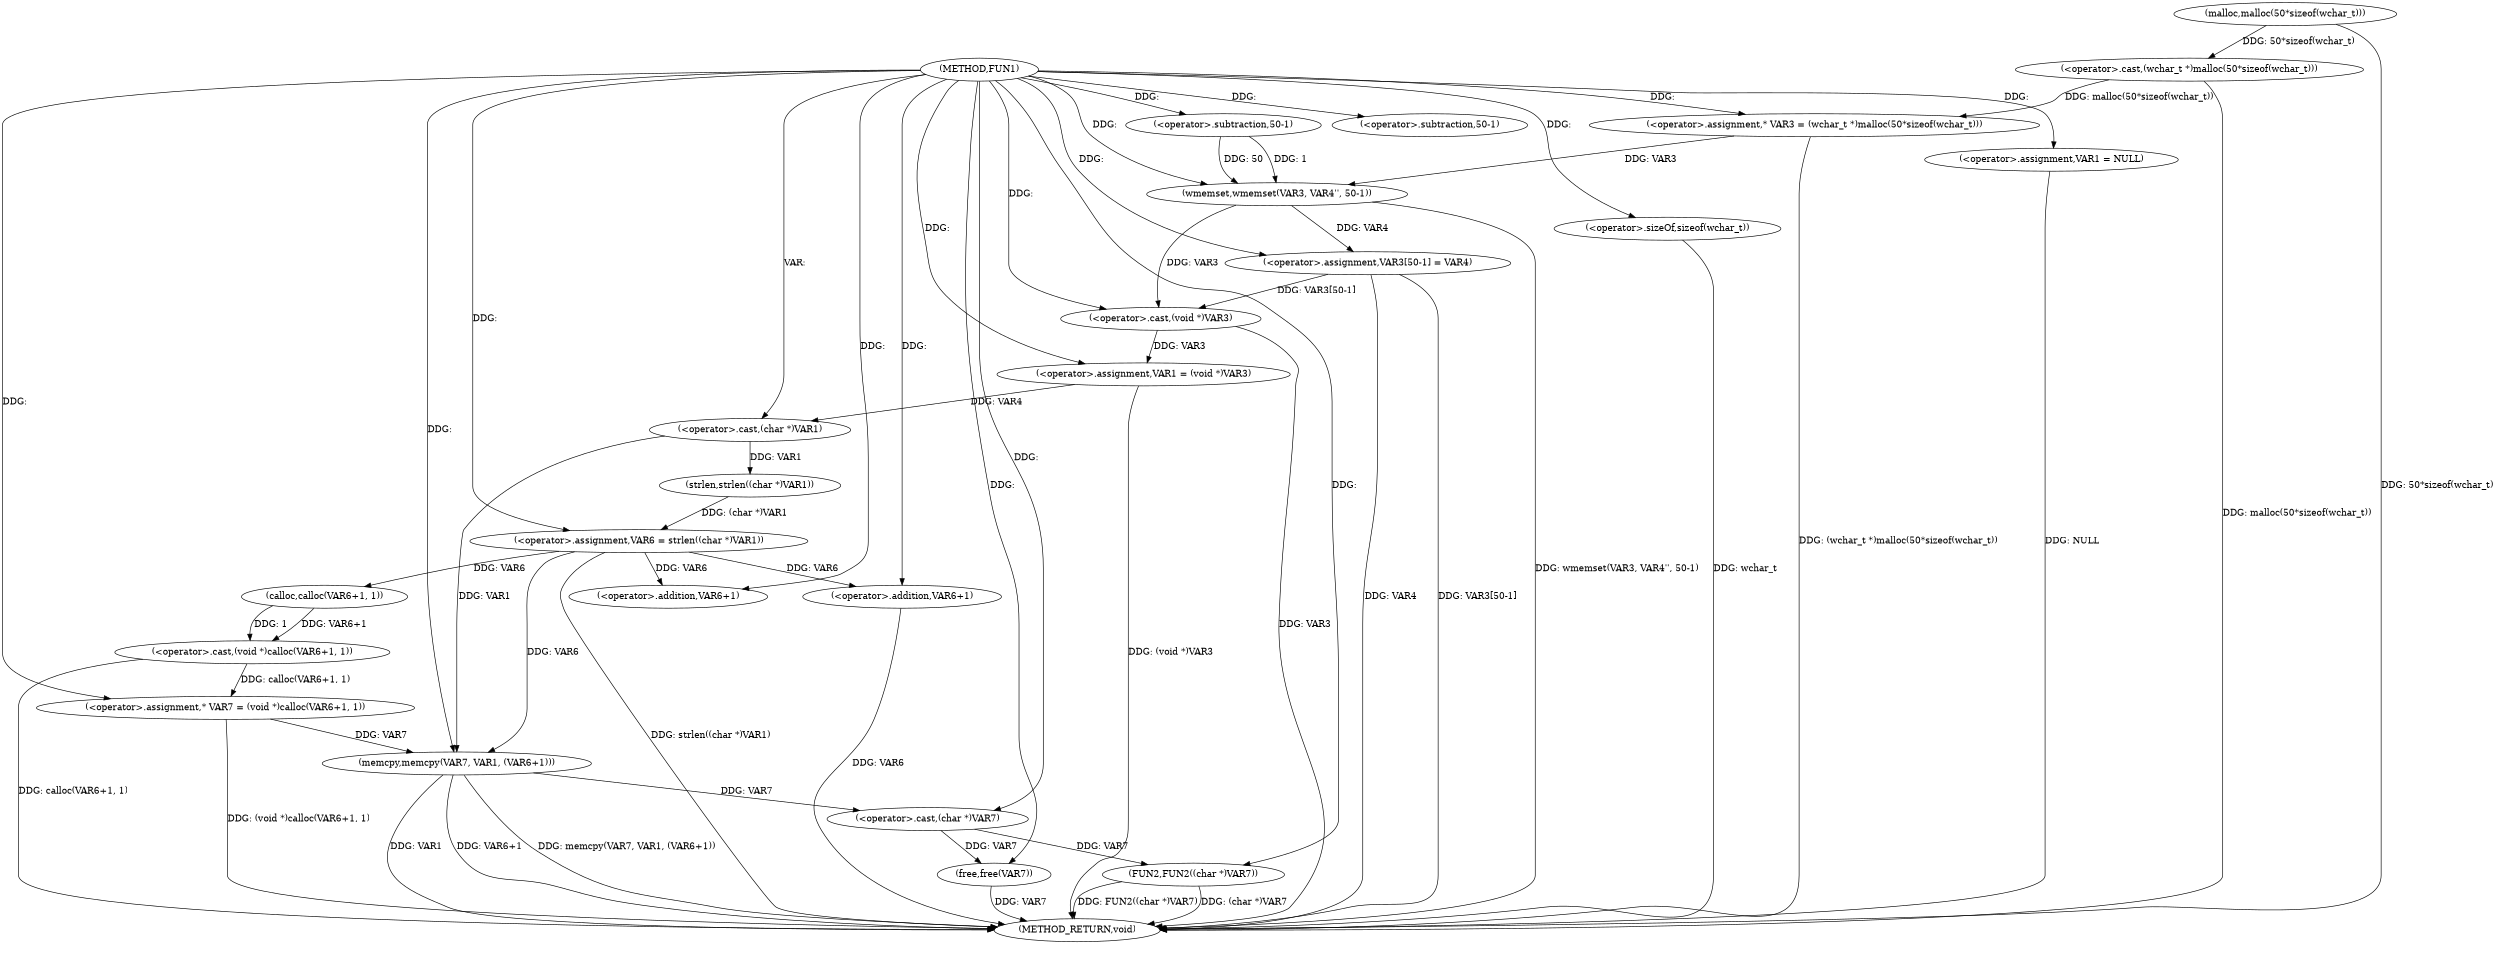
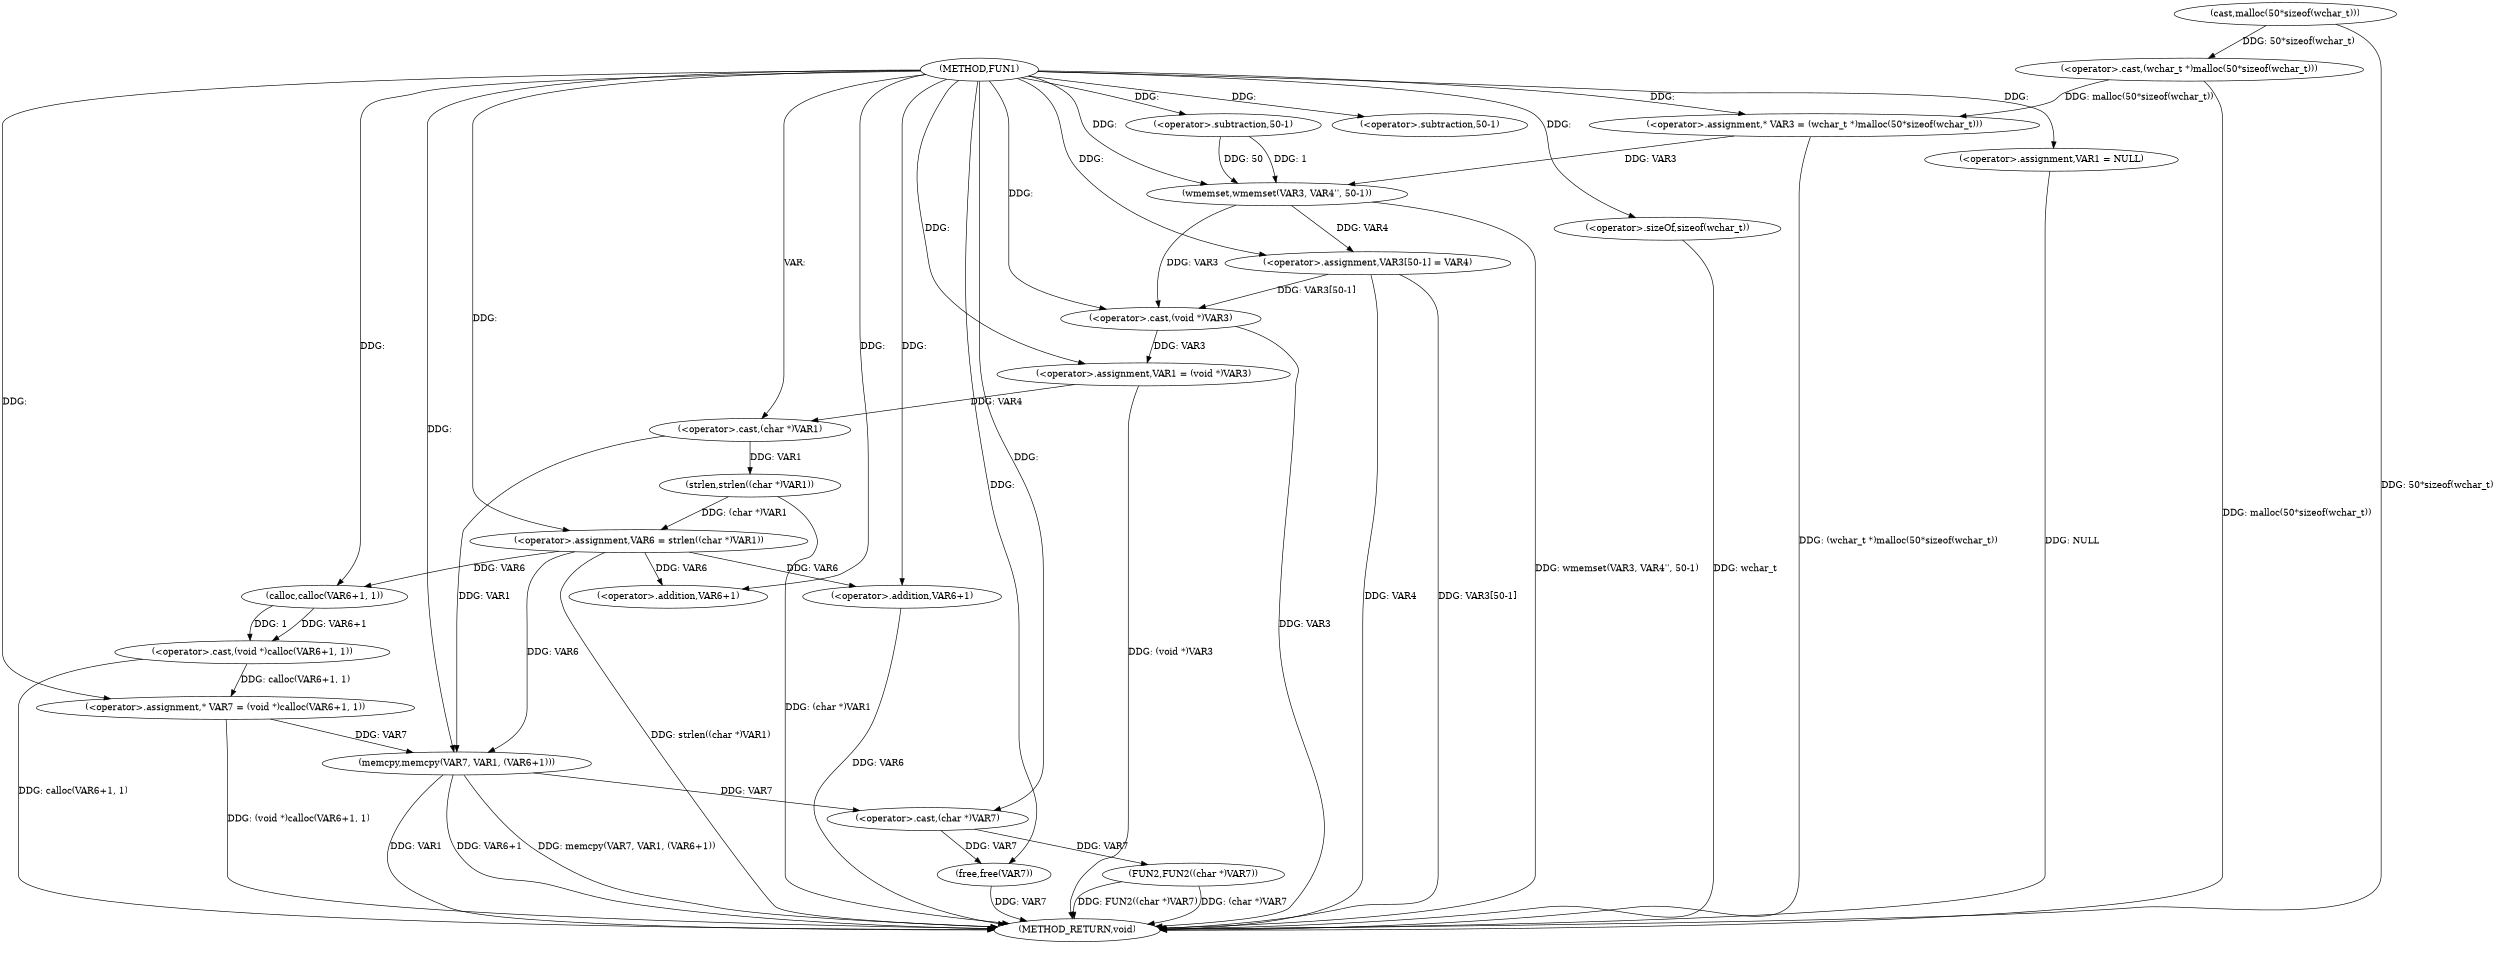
(2285, 14) -> (2285, 14)
(1332, 416) -> (403, 96)
none -> (785, 783)
